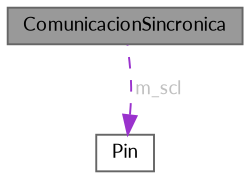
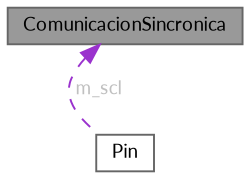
(131, 80) -> (70, 99)
